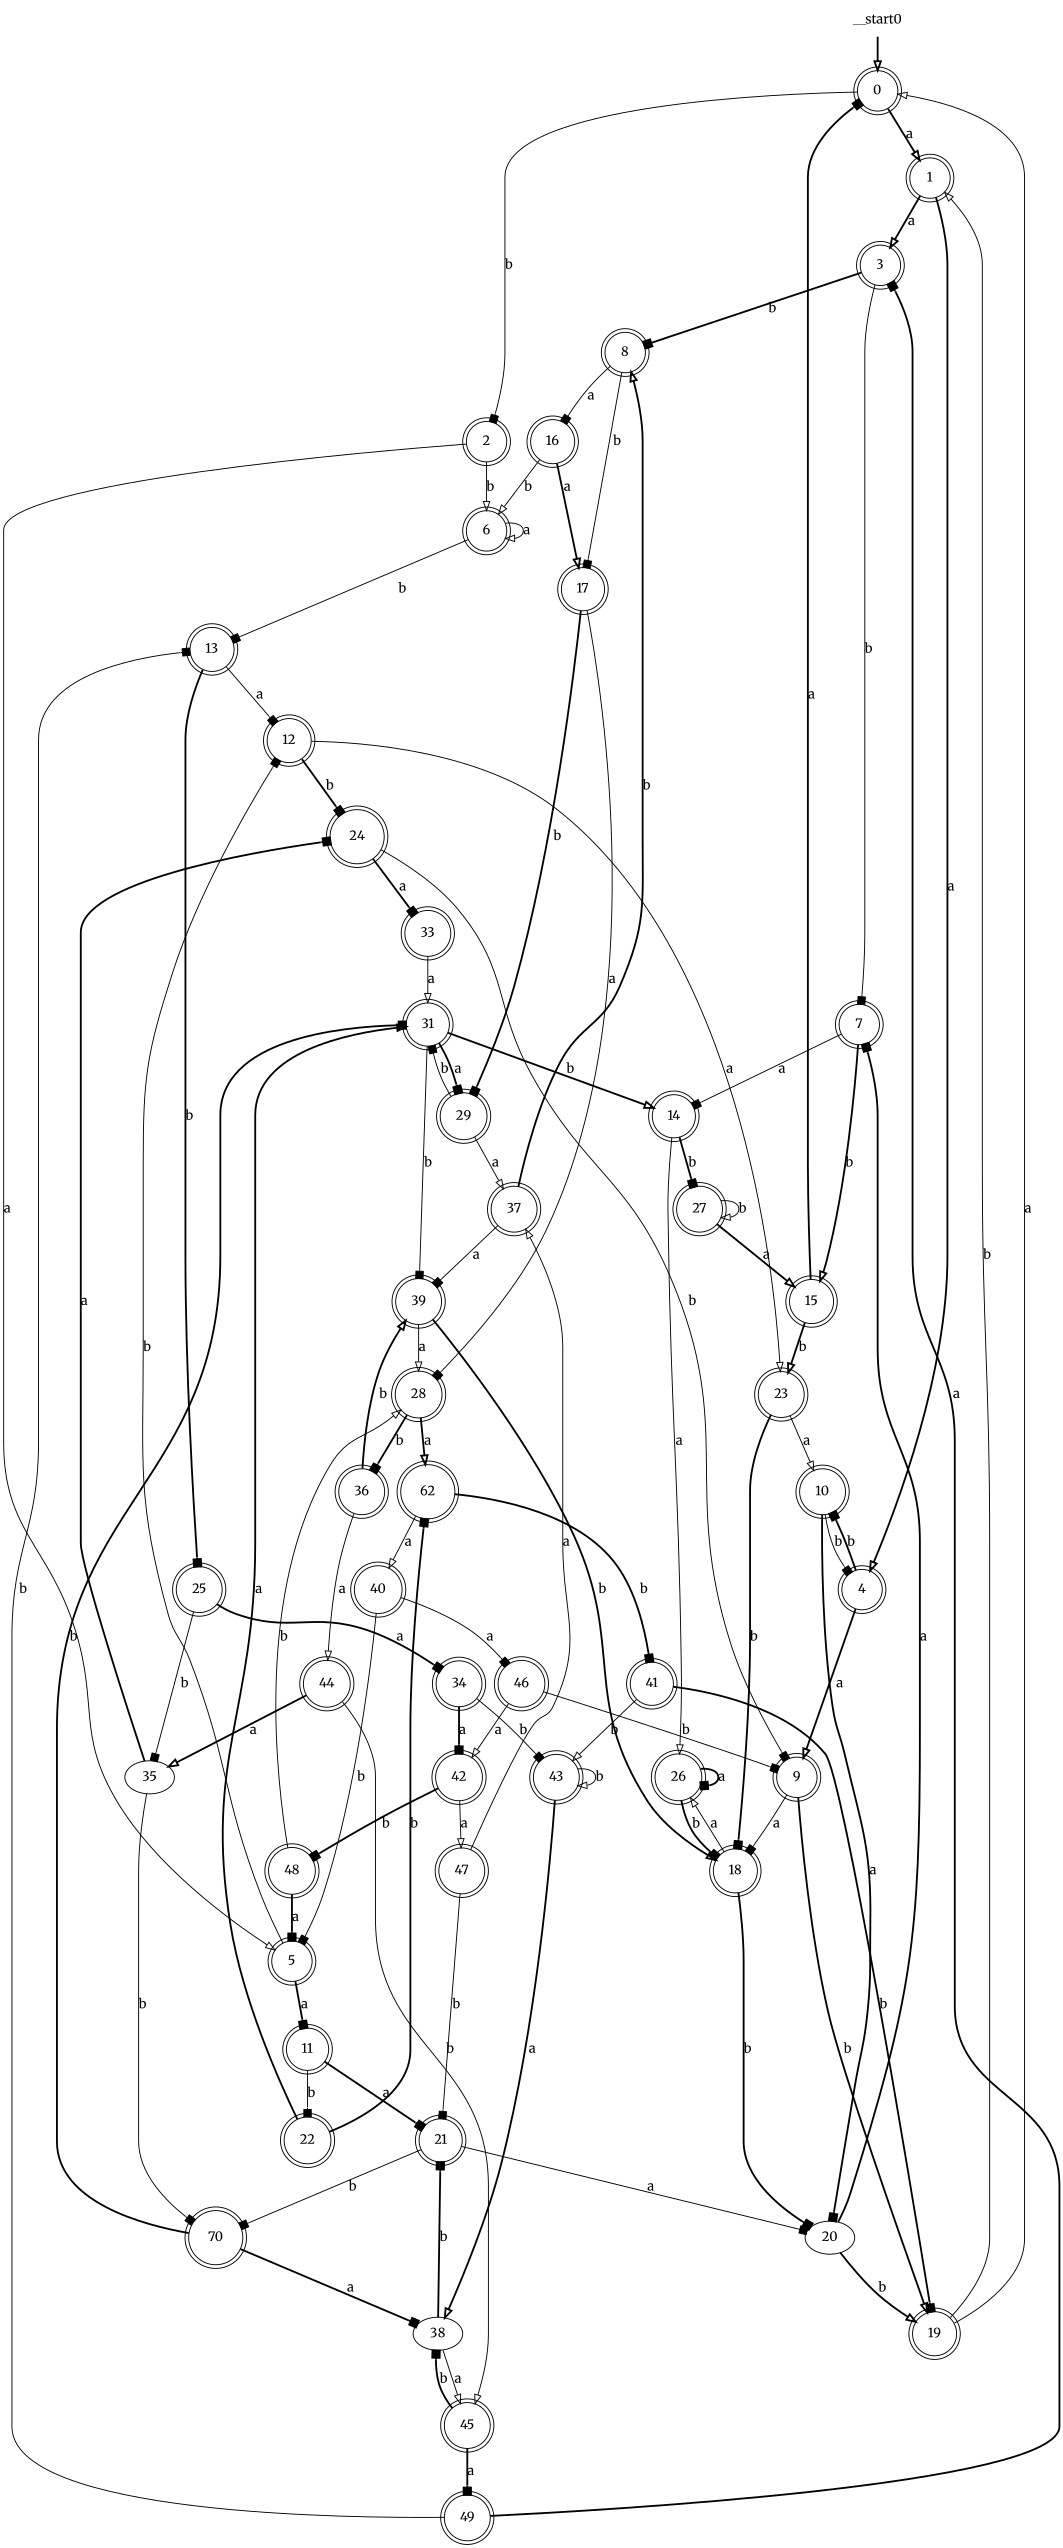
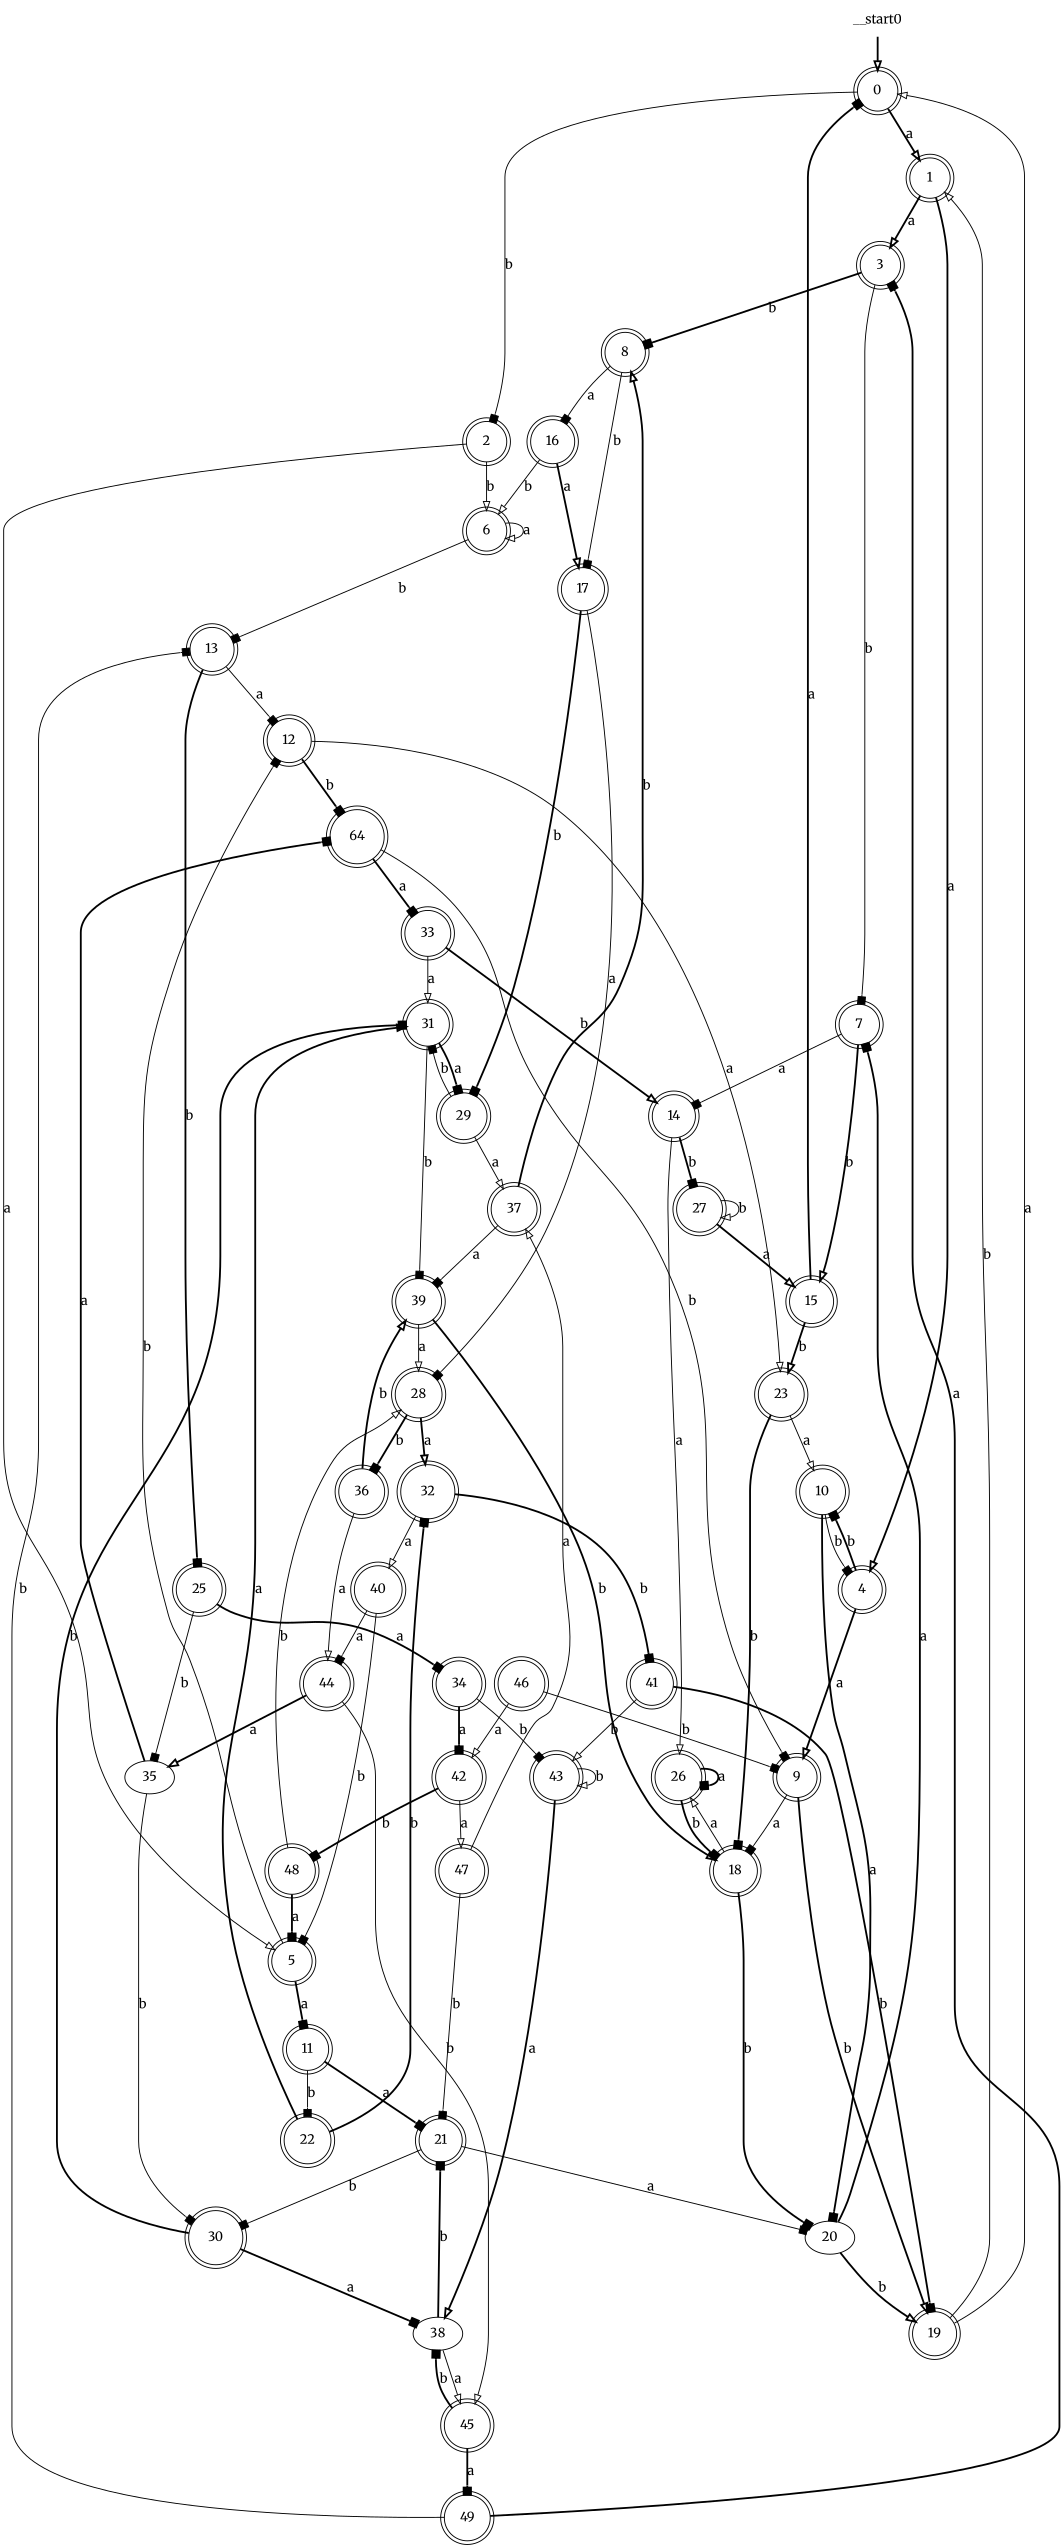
(357, 837) -> (357, 837)
(546, 1069) -> (547, 1022)
(428, 1492) -> (428, 1492)
(455, 1621) -> (355, 1633)
(216, 2238) -> (216, 2238)
